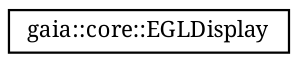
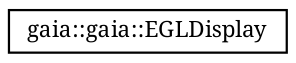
(149, 31) -> (148, 31)
